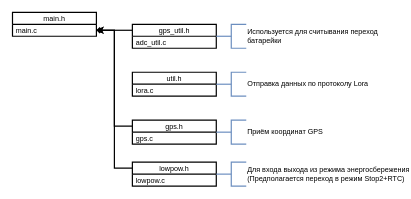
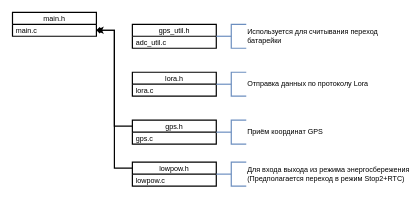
(124, 30) -> none
(174, 79) -> (174, 79)
